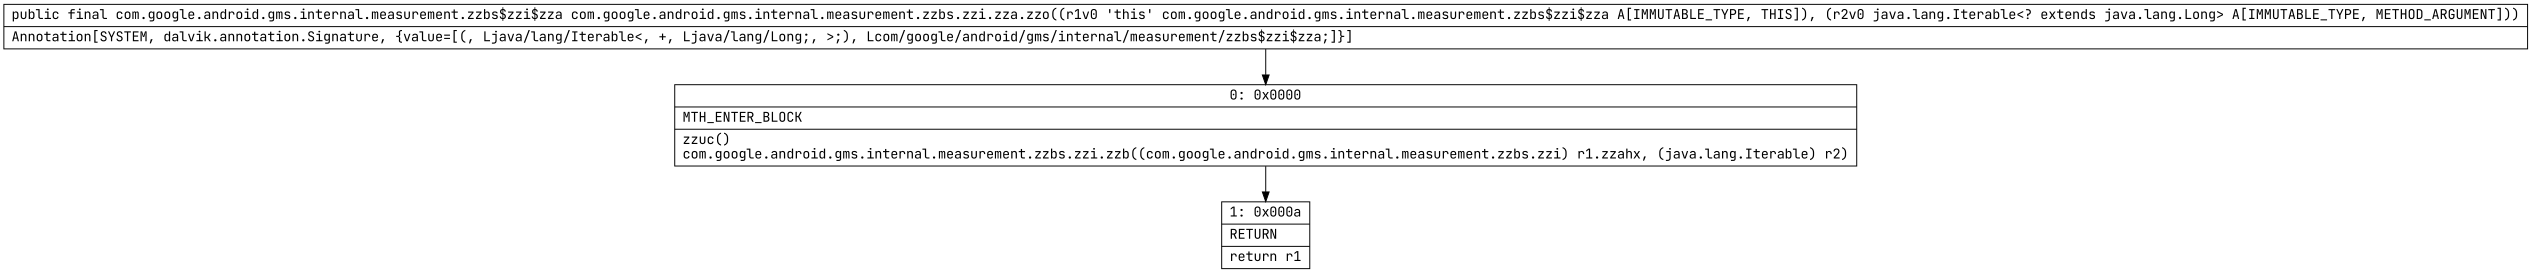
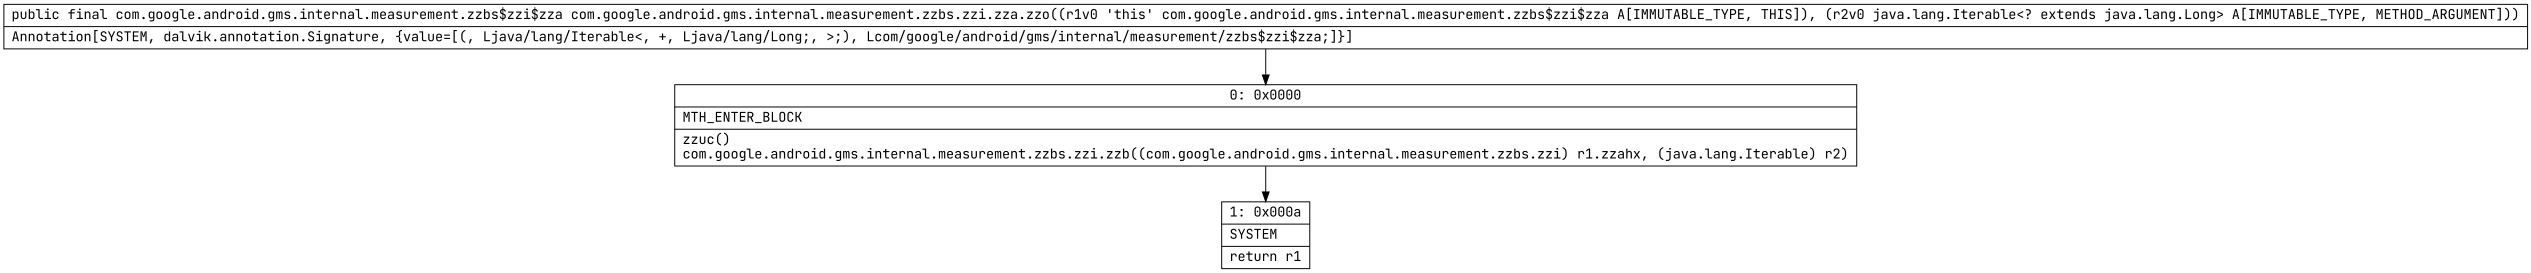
(1254, 235) -> (1254, 235)
